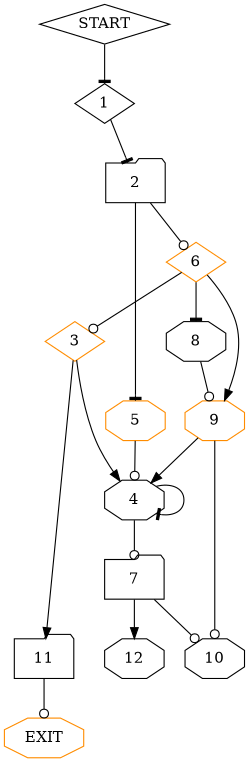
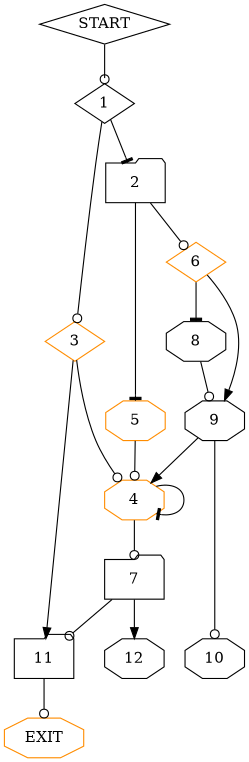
(105, 61) -> (105, 61)
(144, 297) -> (89, 218)
(88, 420) -> (88, 420)
(215, 421) -> (215, 421)
(134, 500) -> (134, 500)
(173, 617) -> (92, 616)
